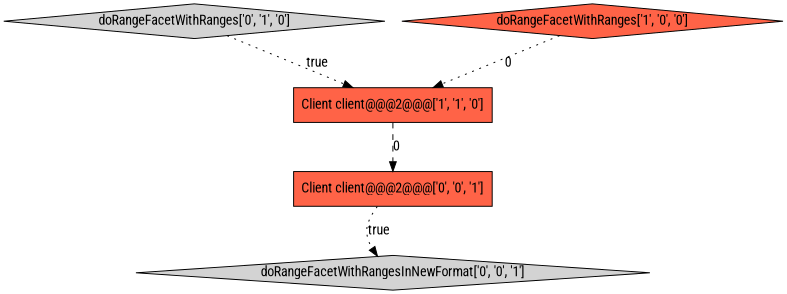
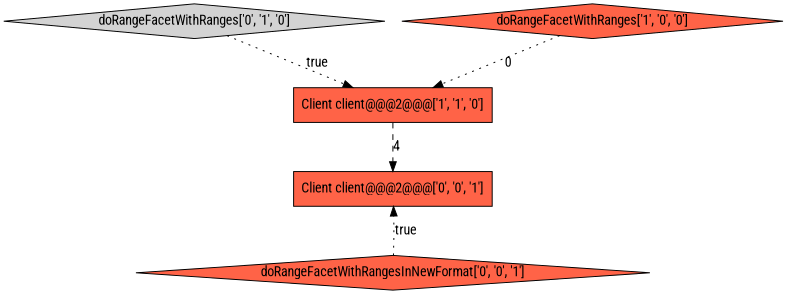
(396, 147) -> (396, 147)
(367, 227) -> (394, 236)
(393, 273) -> (393, 273)
